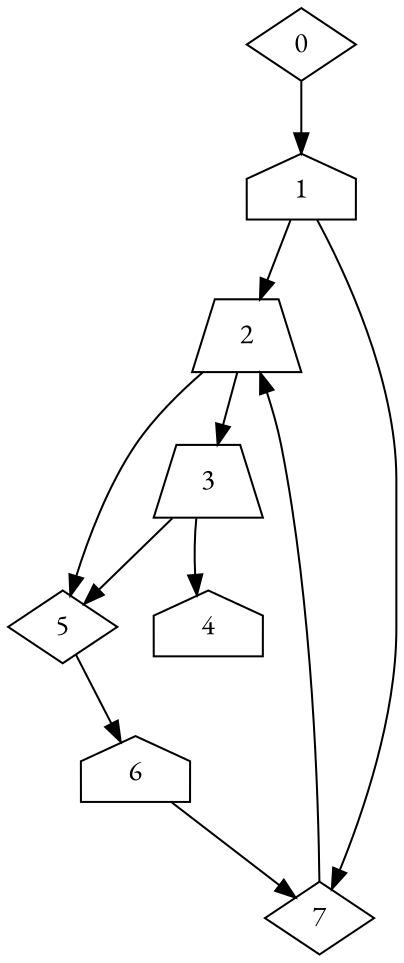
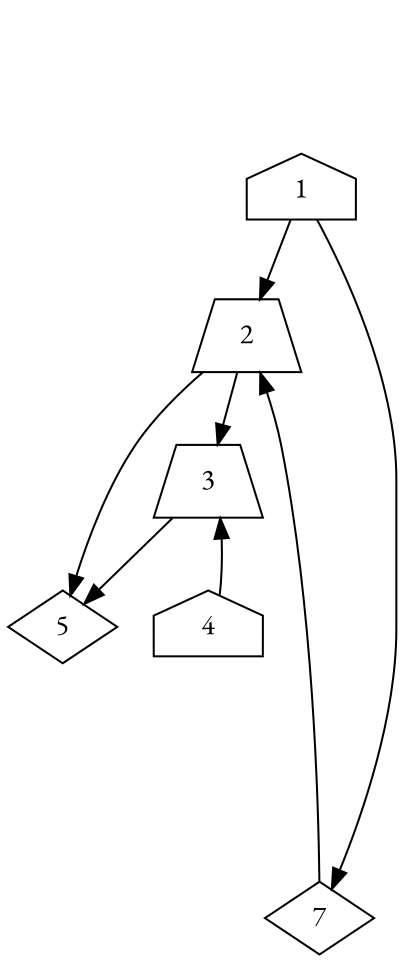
(301, 44) -> none
(195, 546) -> (222, 567)
(135, 772) -> none
